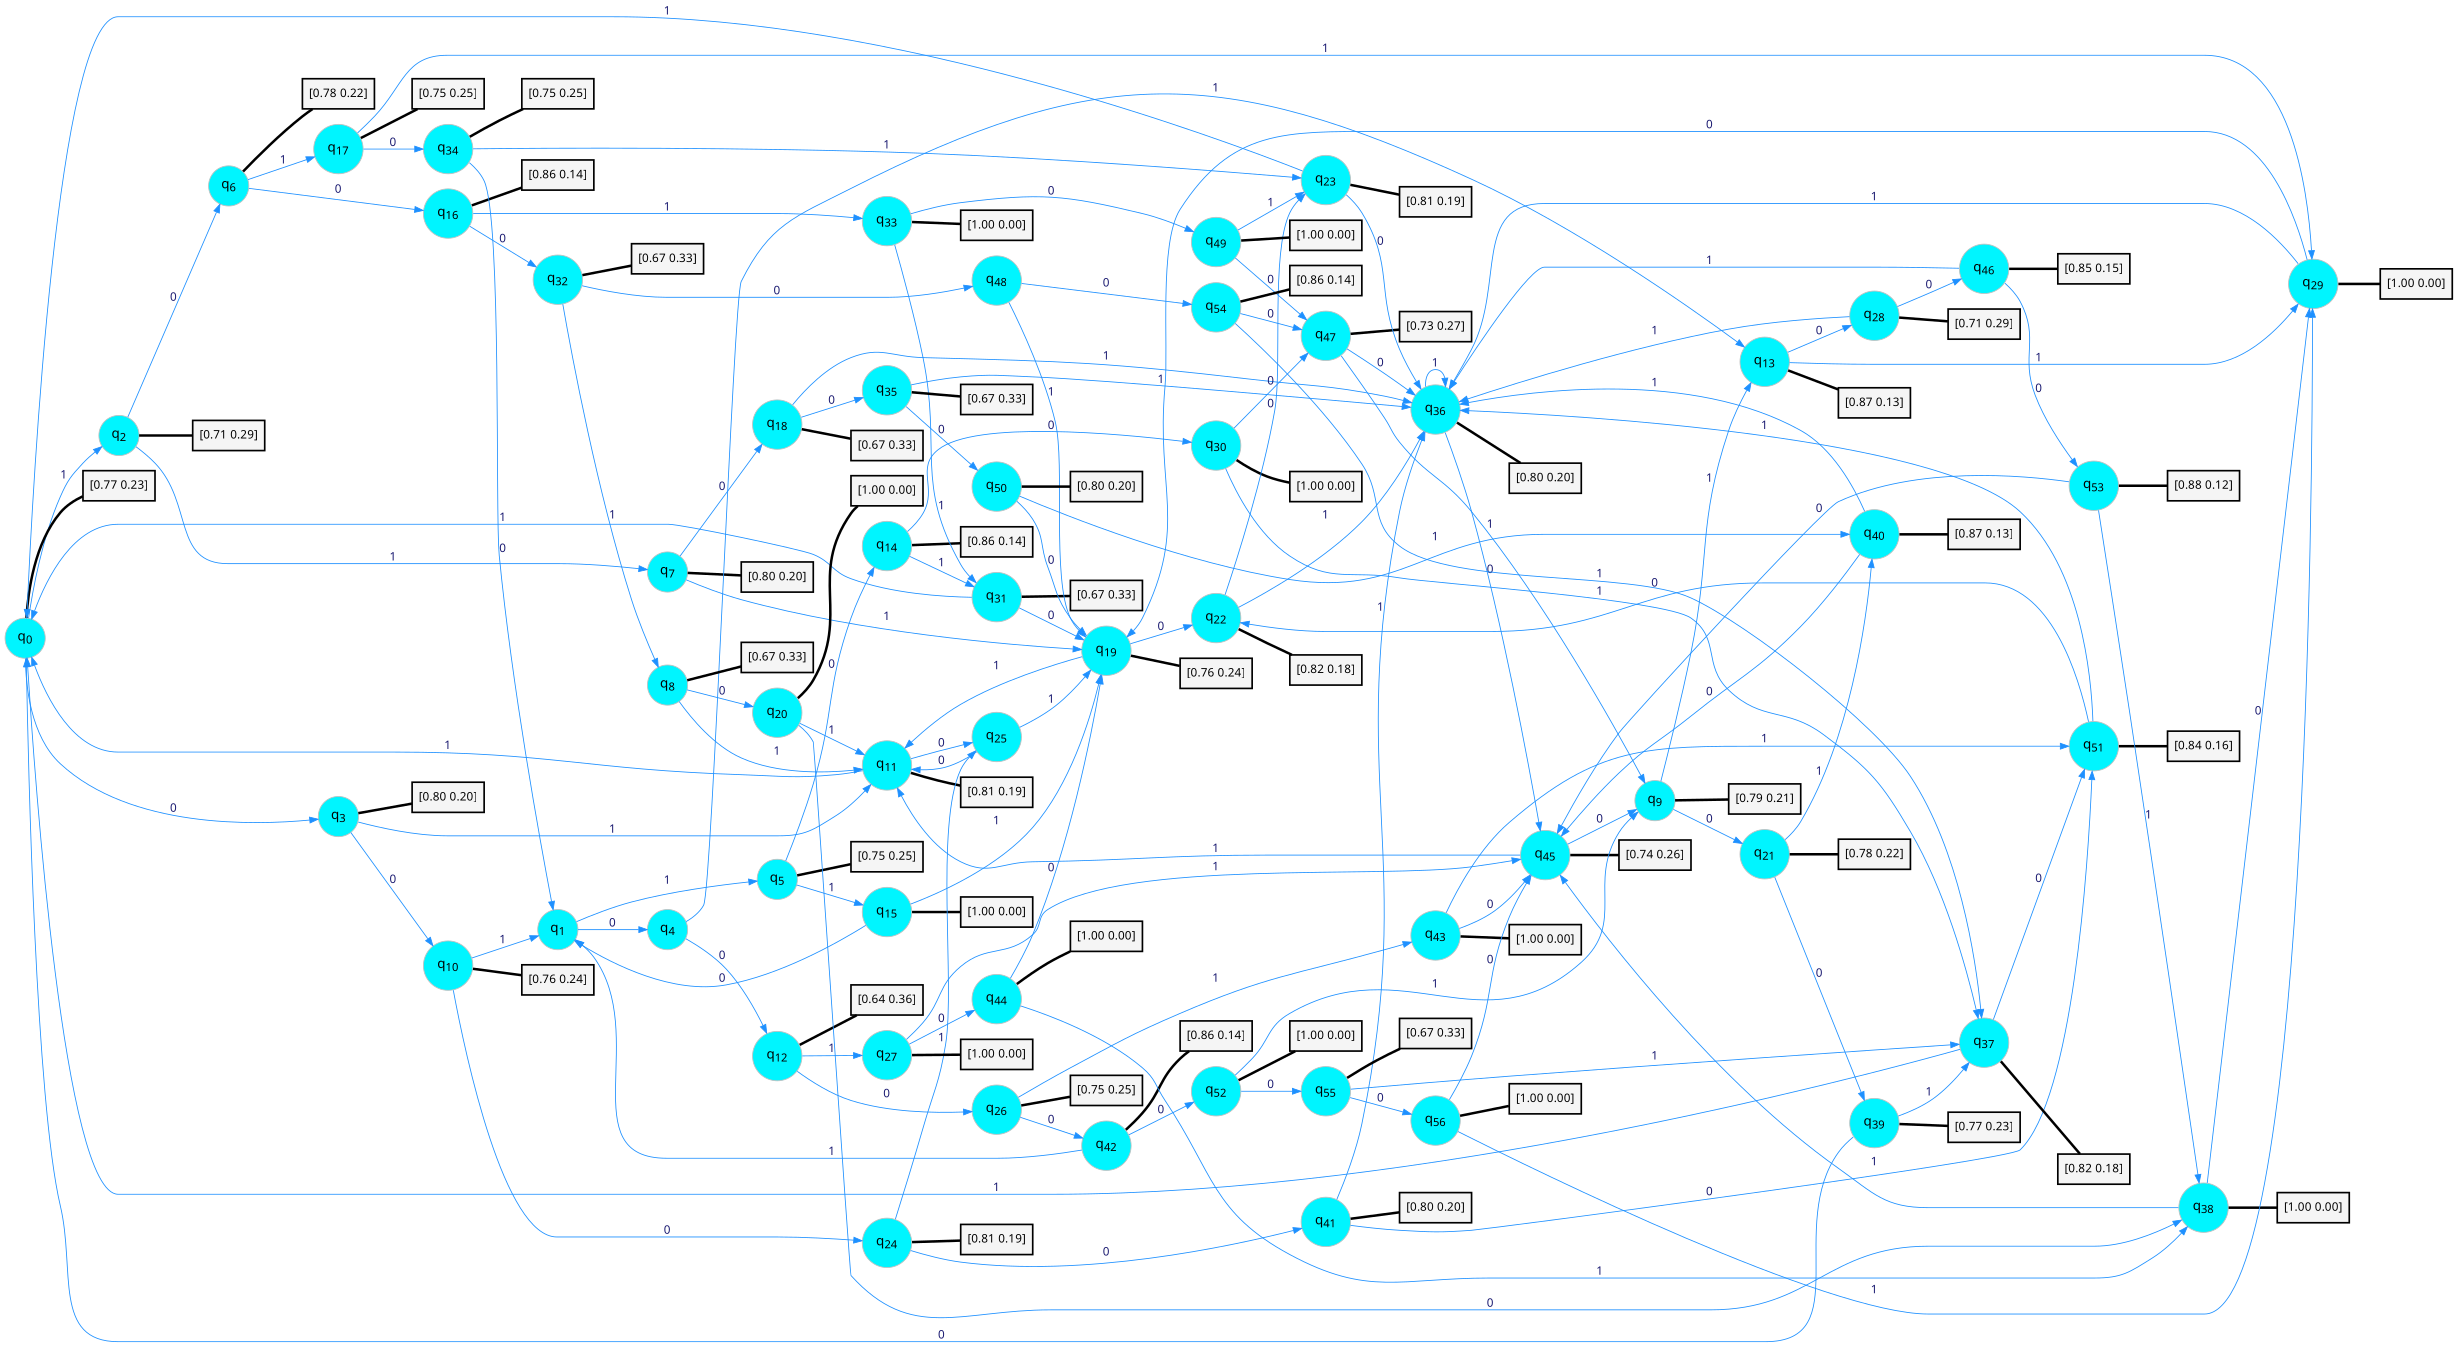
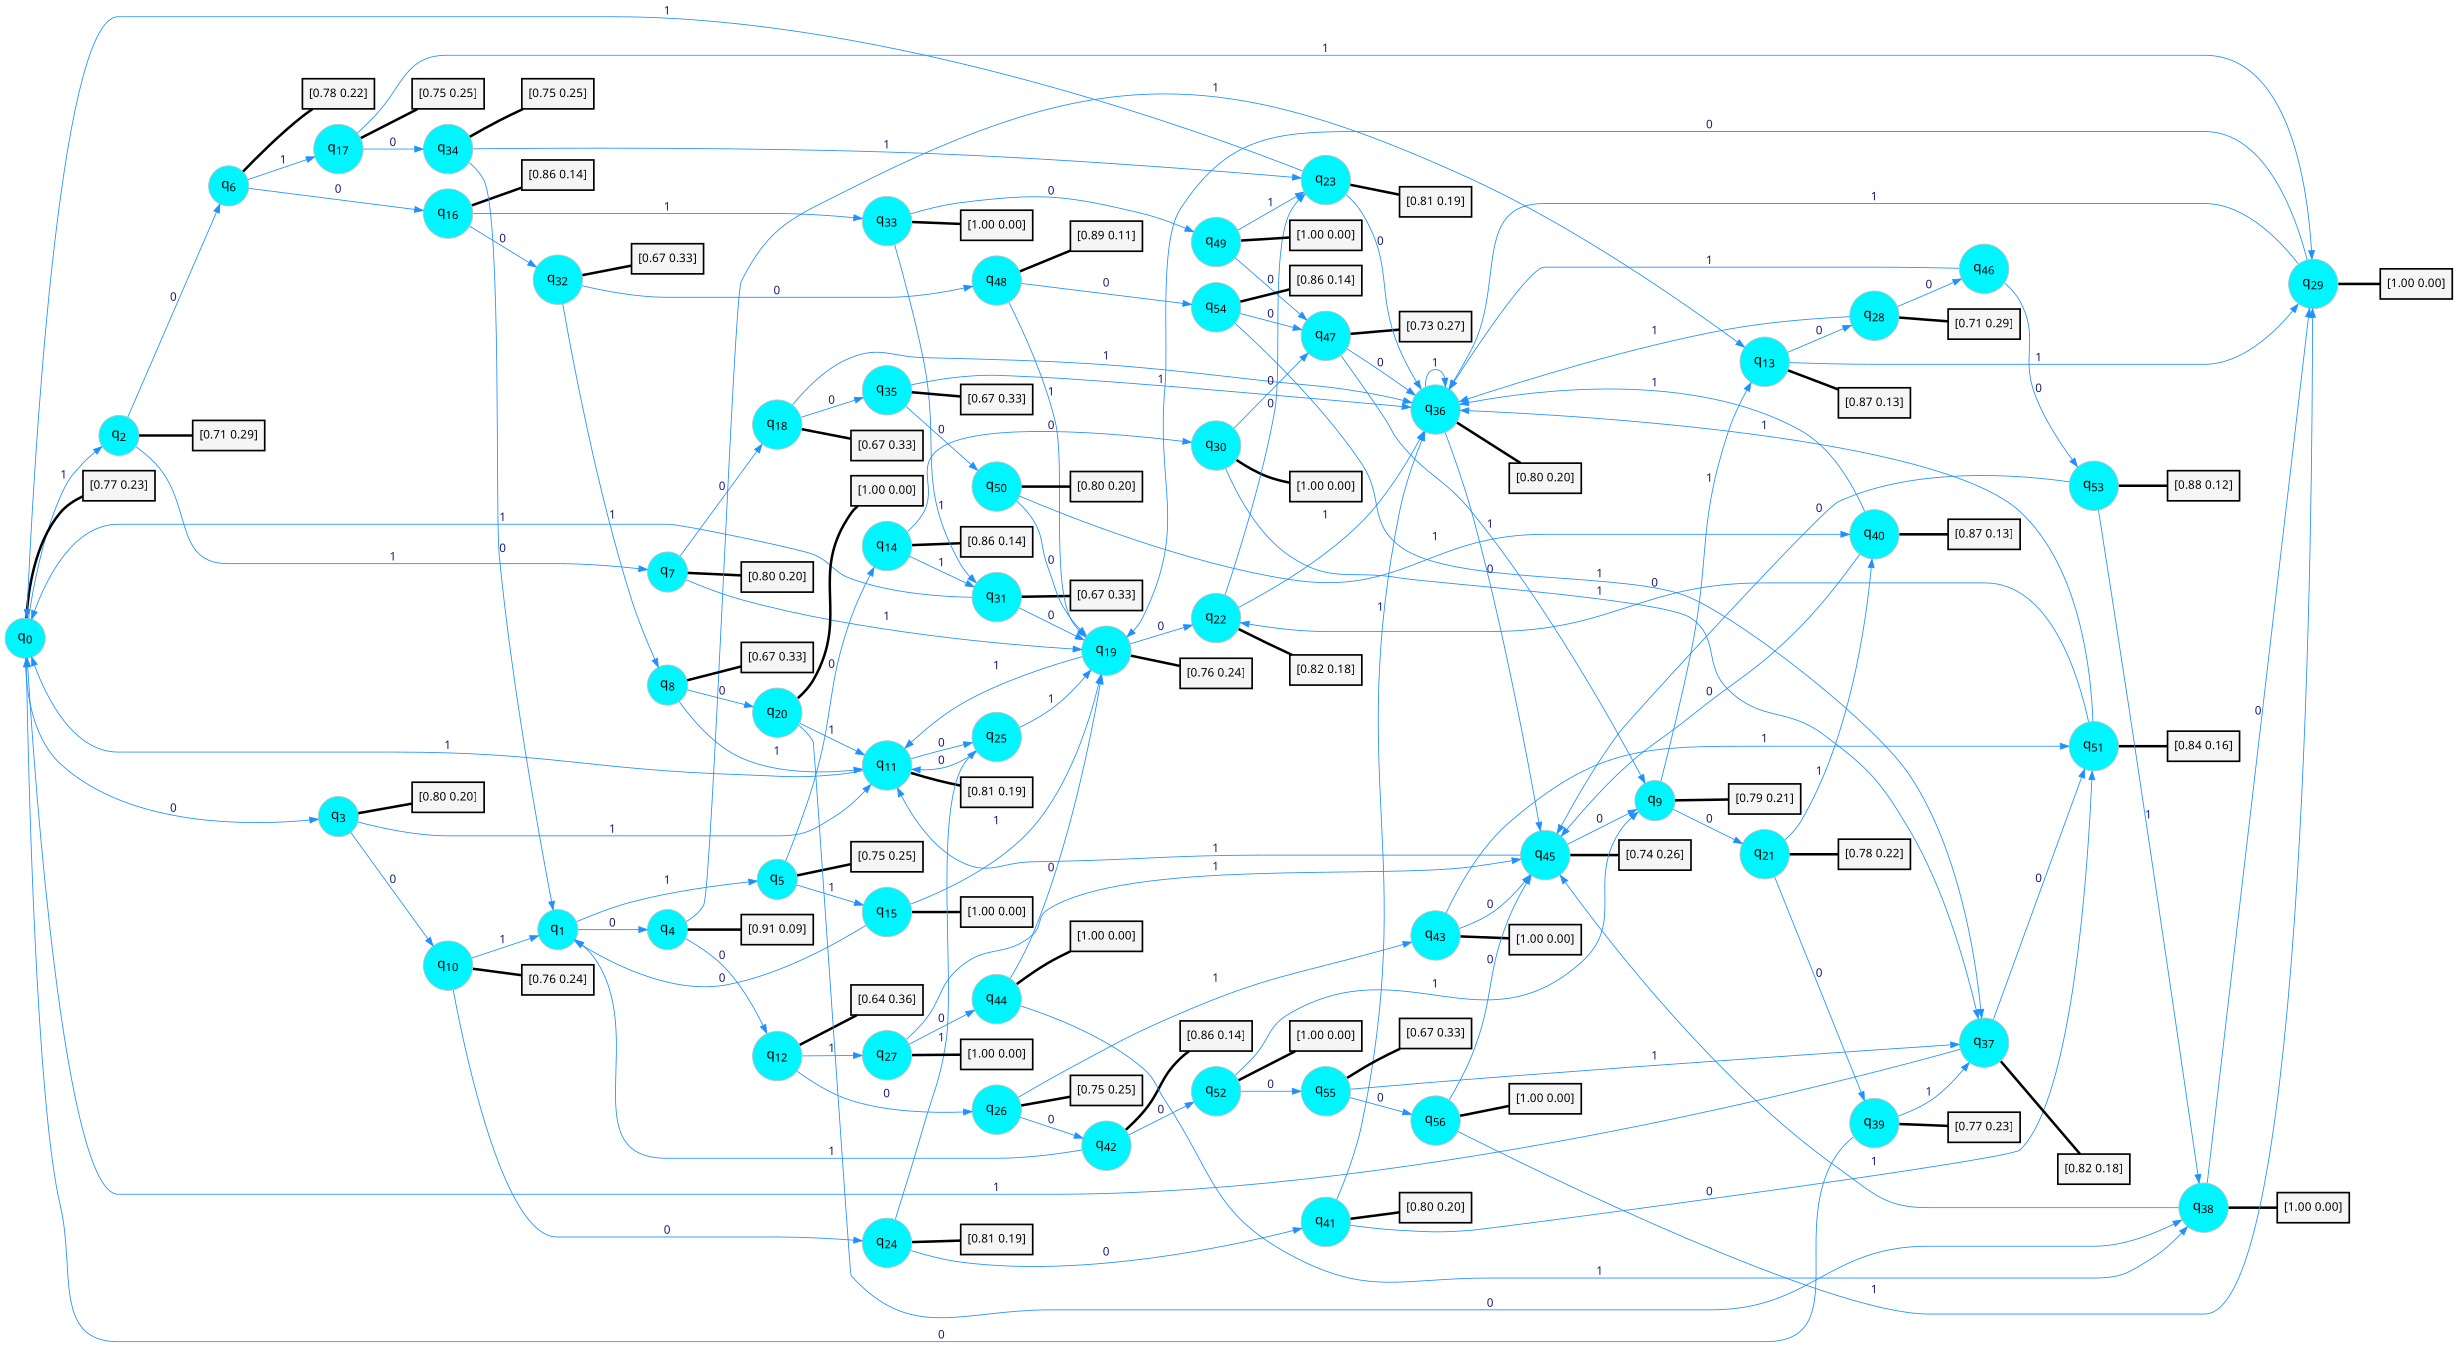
none -> (1106, 236)
(2094, 269) -> none
none -> (777, 930)
